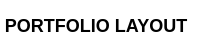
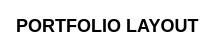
(96, 27) -> (108, 27)
